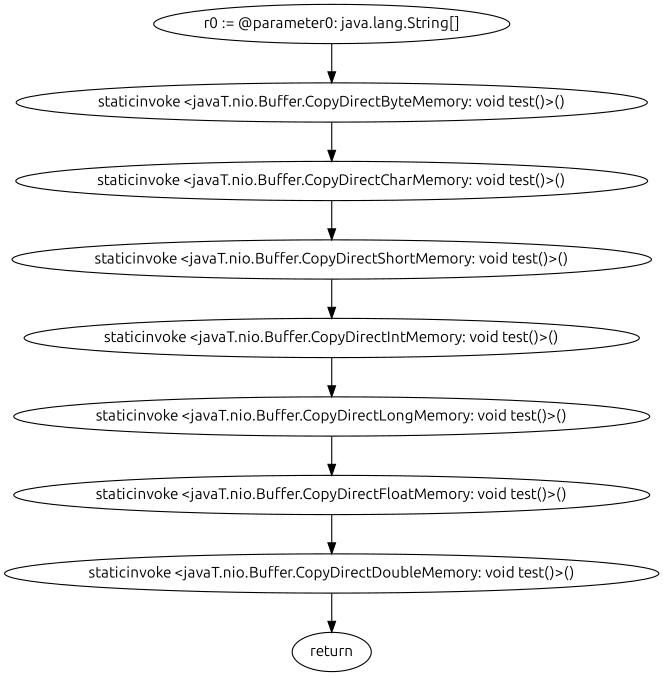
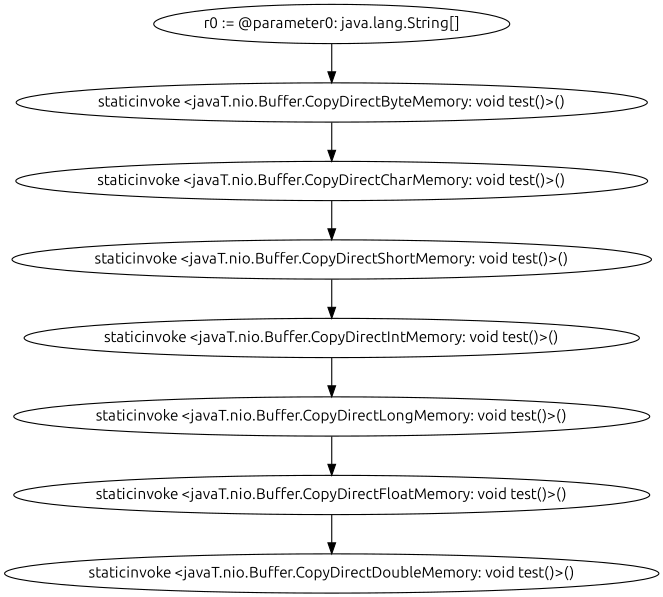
(332, 652) -> none
